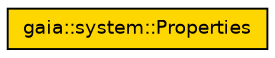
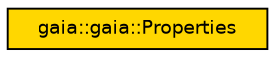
(138, 29) -> (138, 29)
